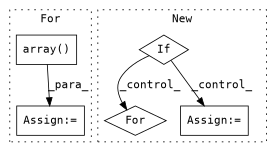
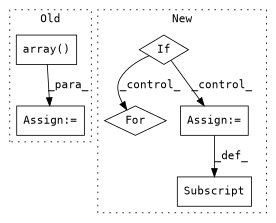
(51, 19) -> (51, 19)
none -> (214, 192)
